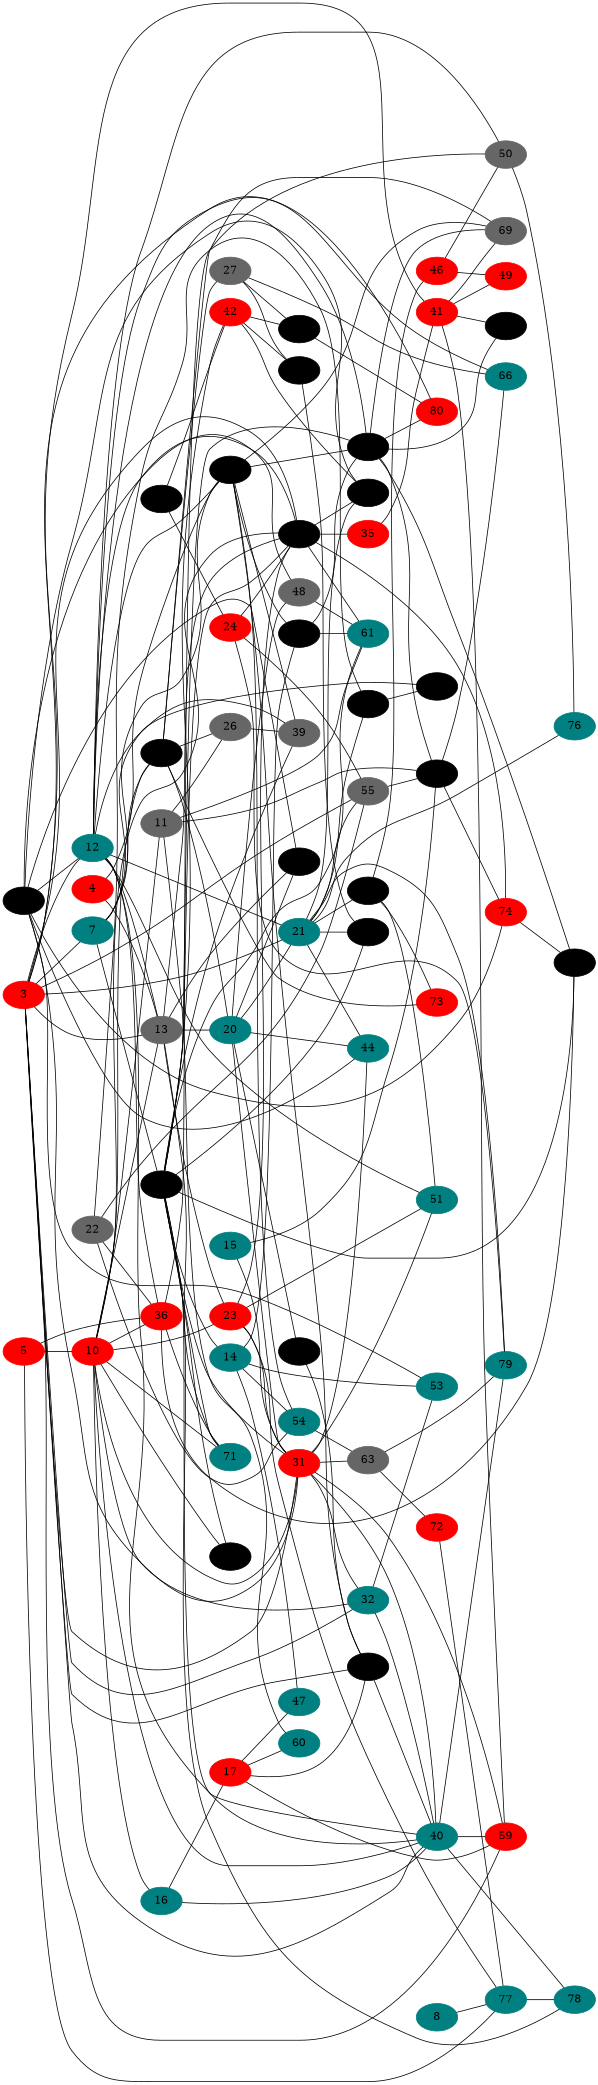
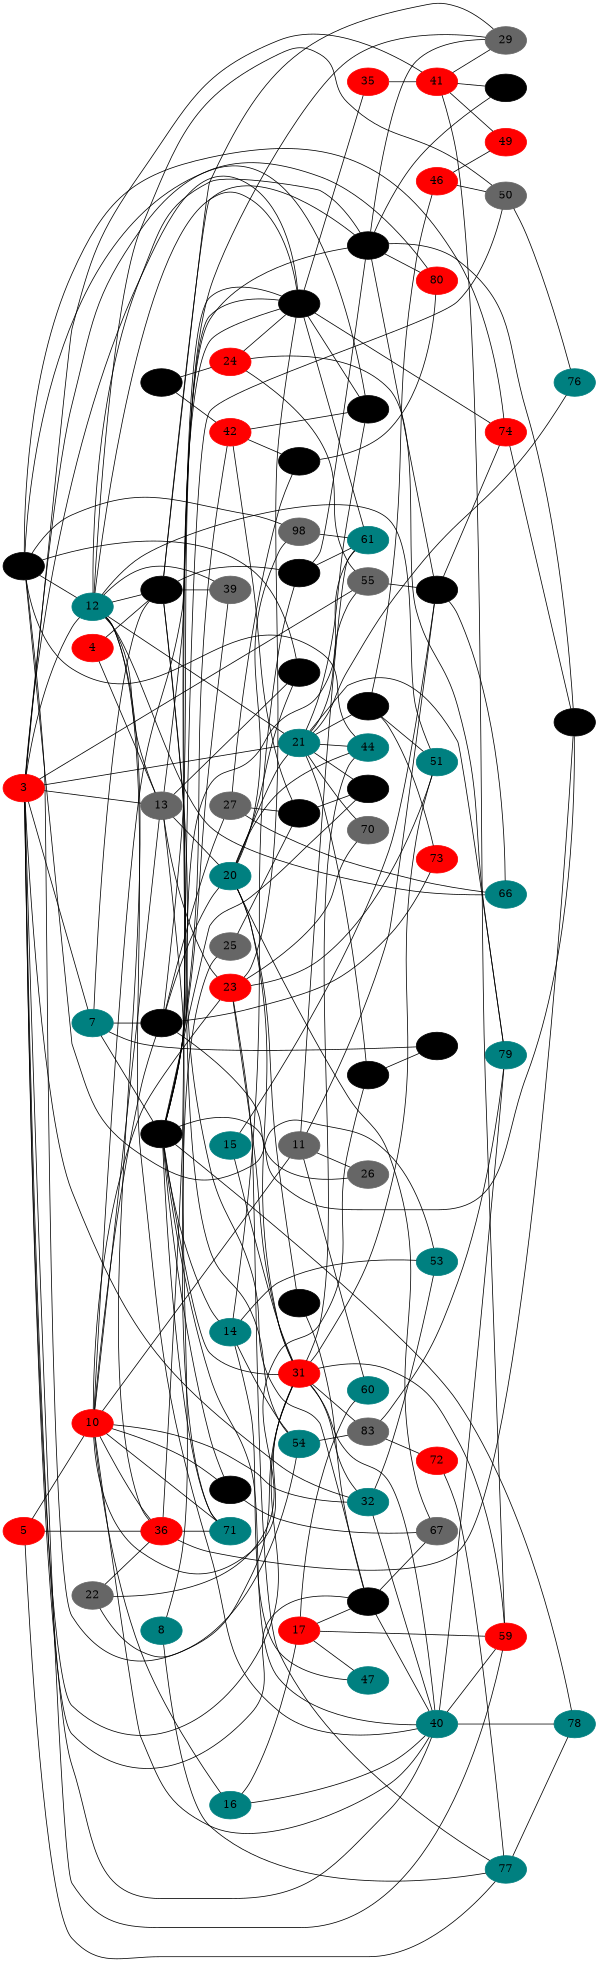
(506, 231) -> (506, 40)
(299, 592) -> (299, 532)
(267, 730) -> none
none -> (368, 830)
none -> (230, 946)
(277, 1023) -> none
(368, 1460) -> (368, 1432)
none -> (437, 1531)
